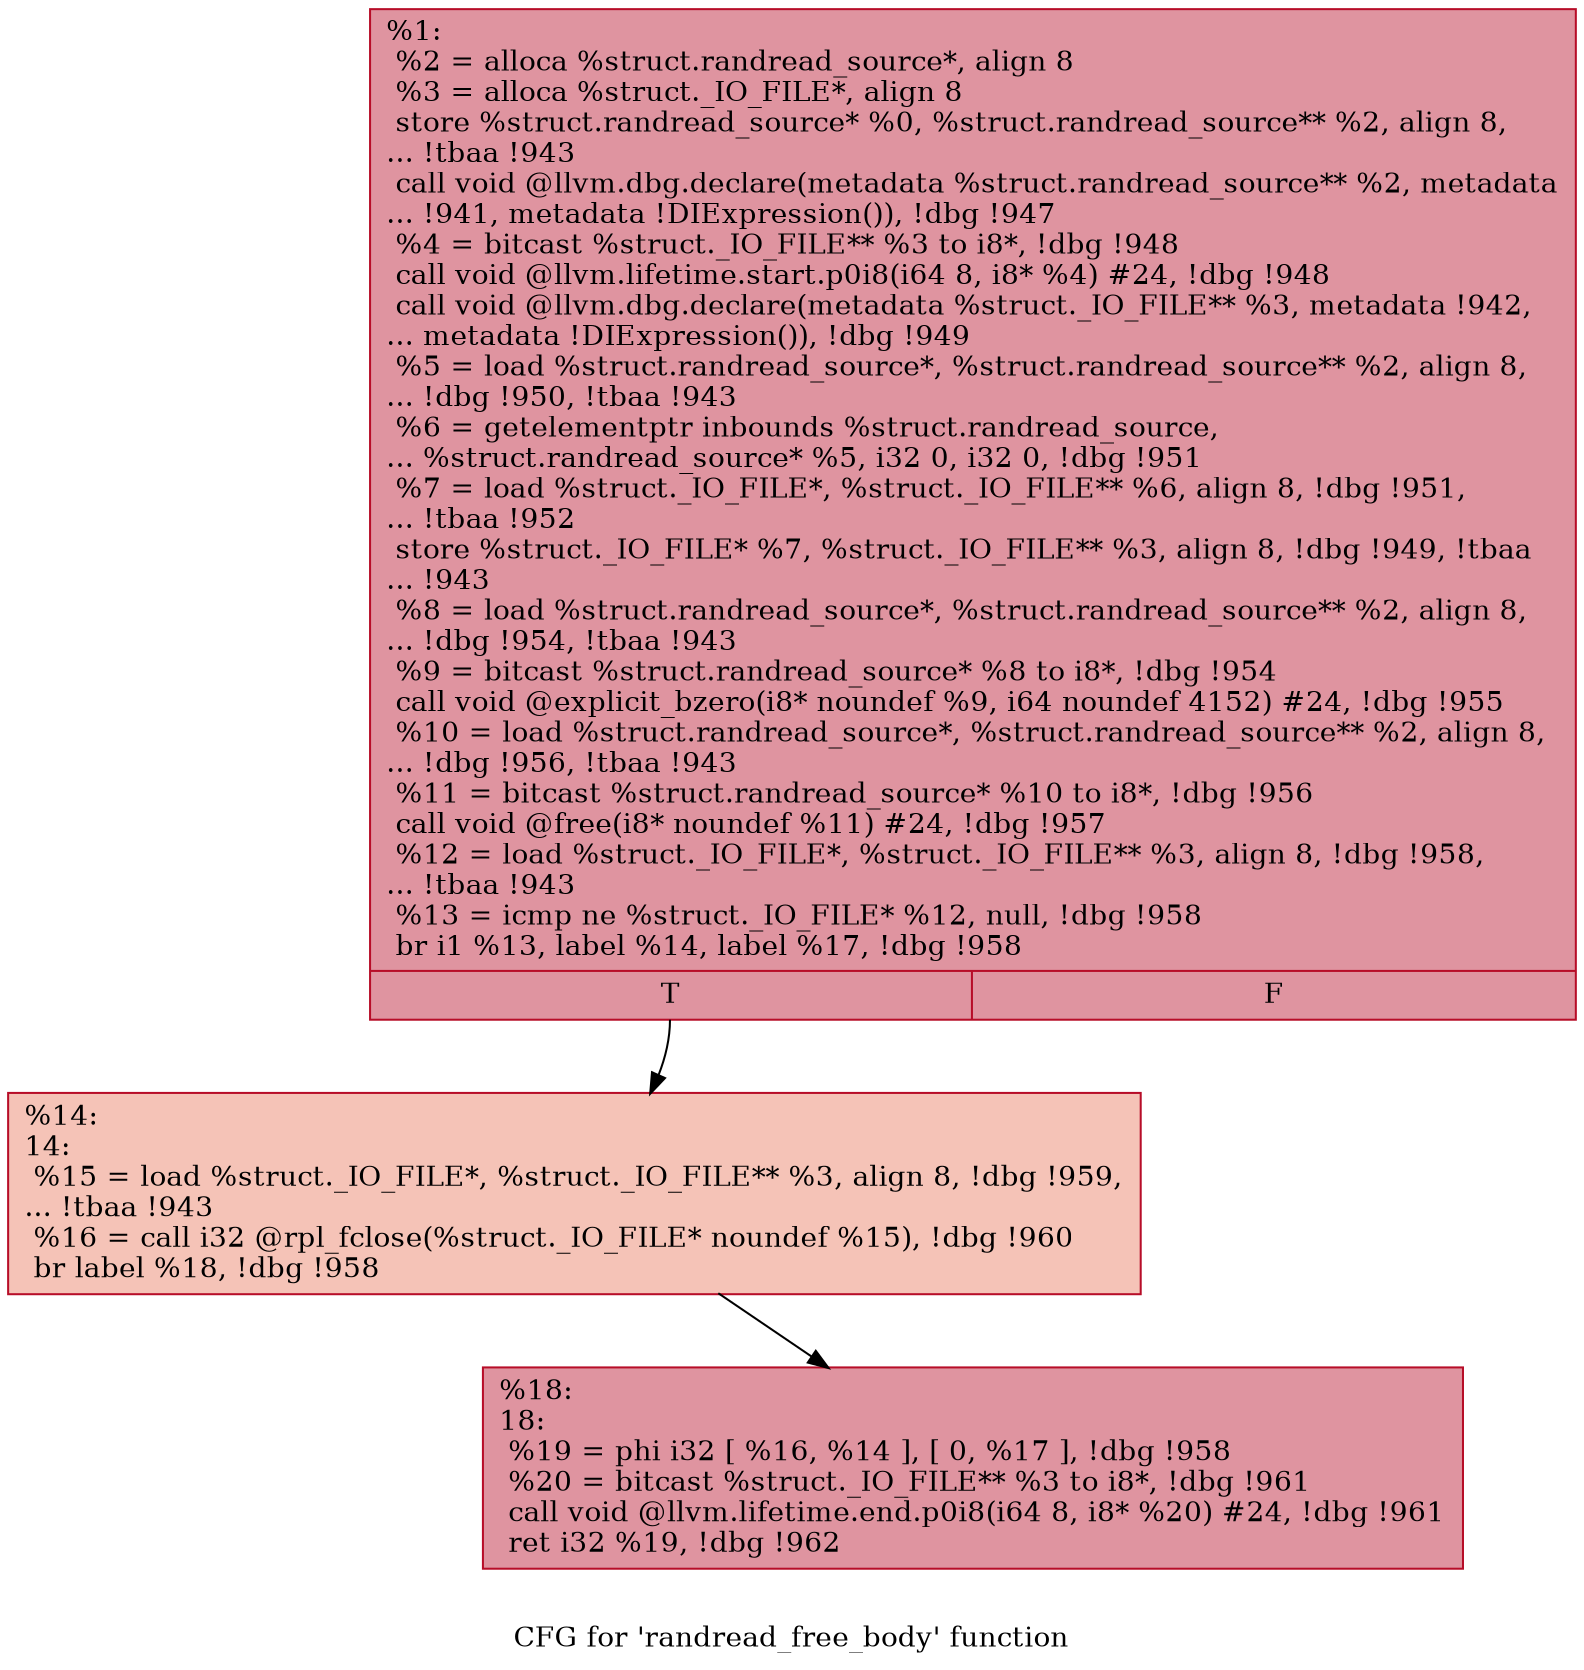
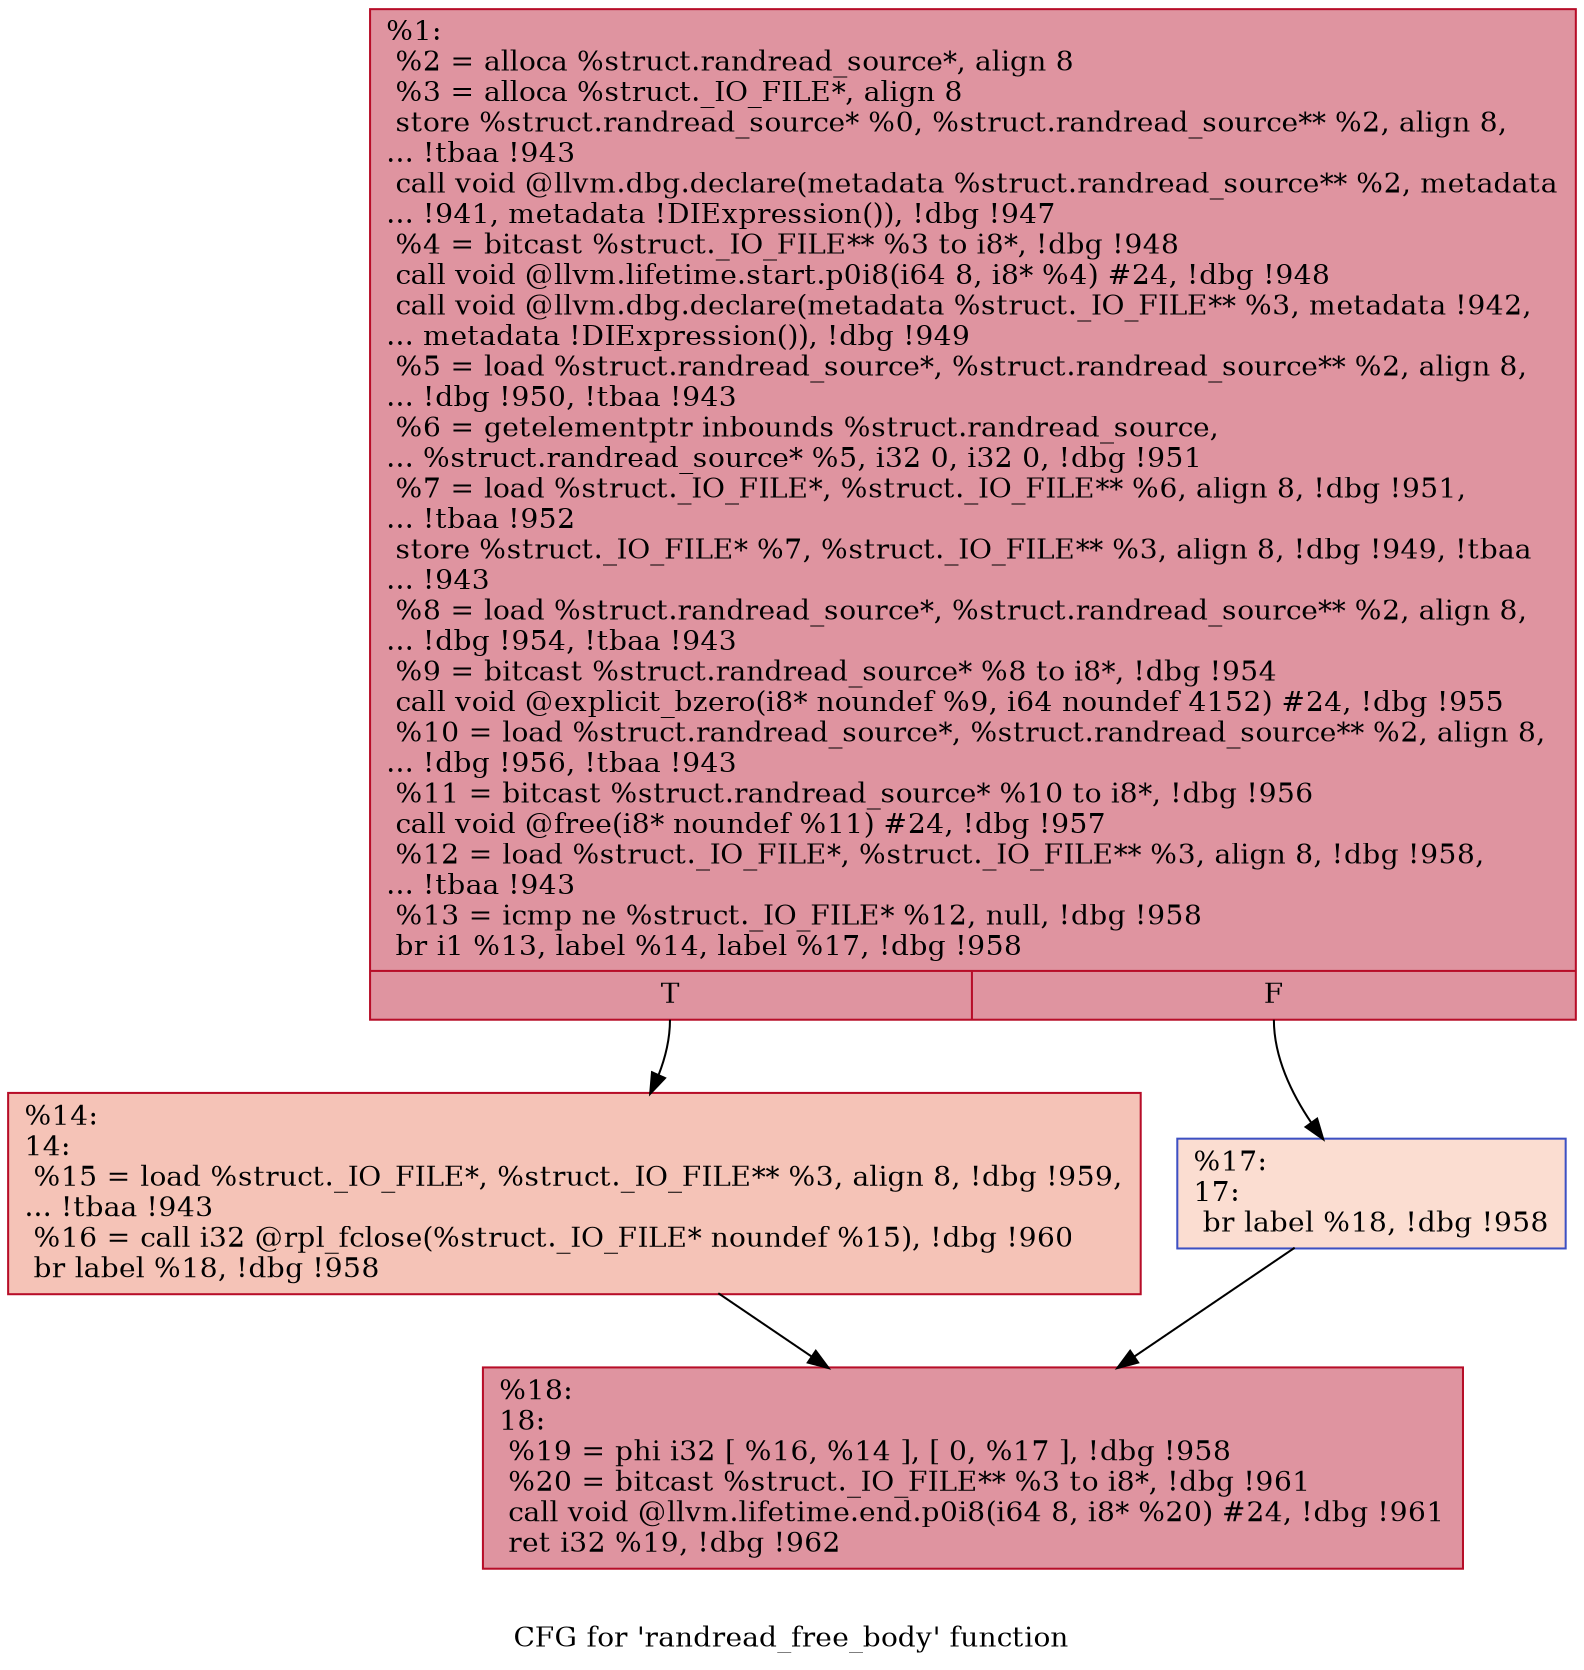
none -> (1371, 1194)
